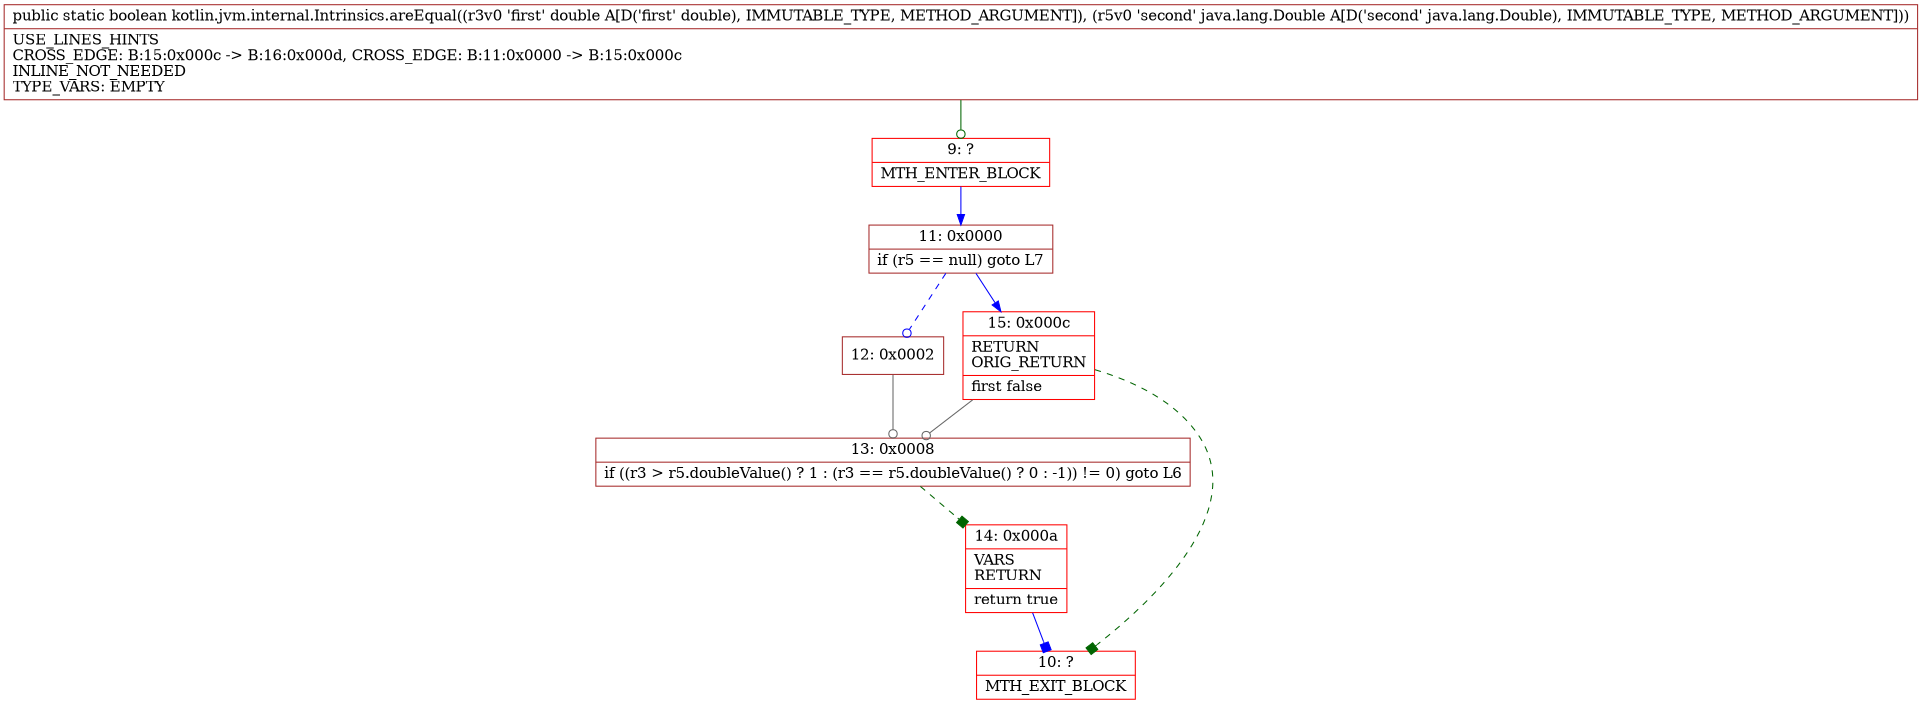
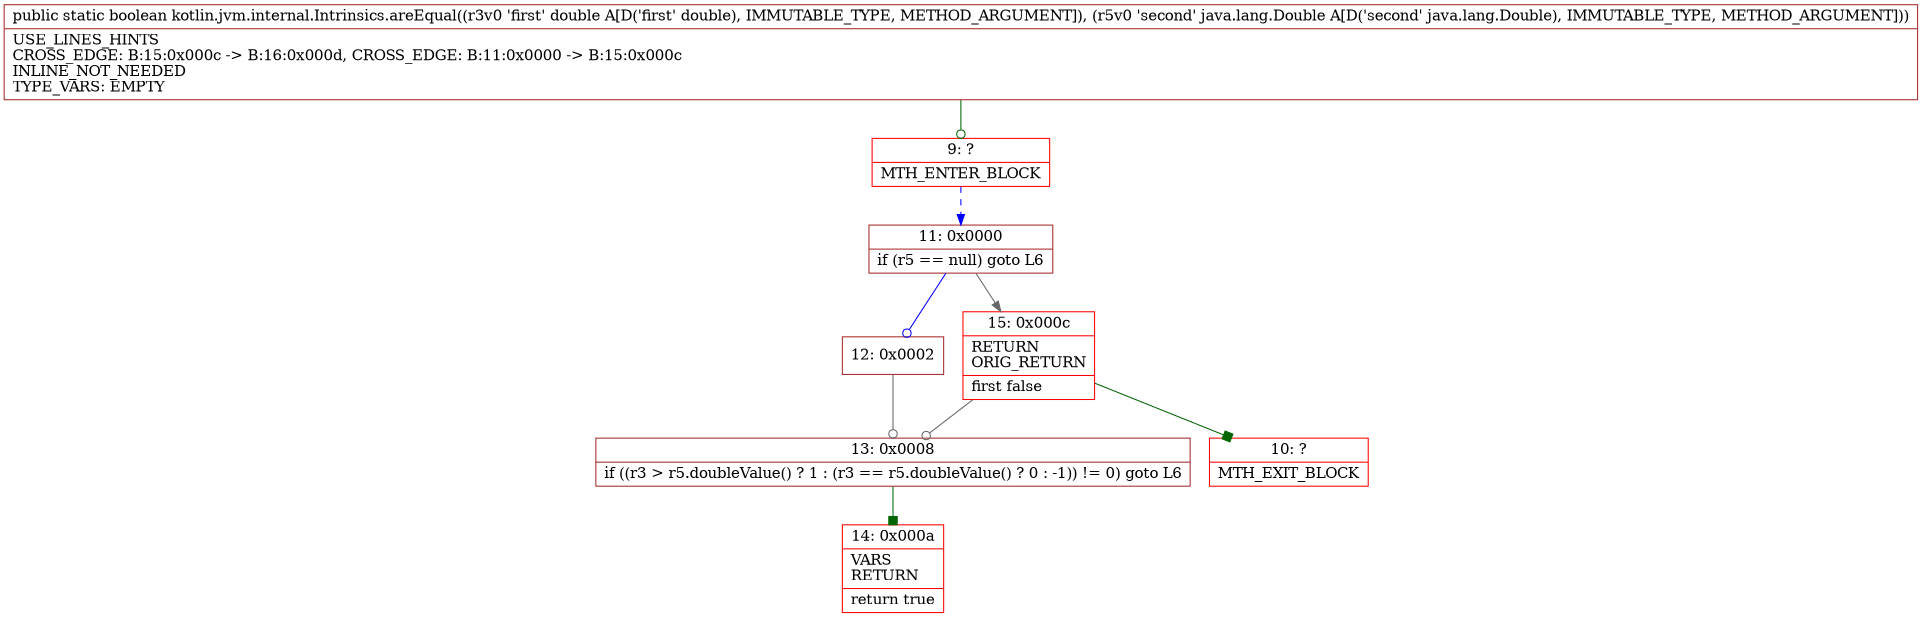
(961, 200) -> (961, 200)
(961, 261) -> (961, 261)
(986, 288) -> (986, 288)
(928, 301) -> (928, 301)
(1211, 497) -> (1158, 409)
(939, 502) -> (893, 500)
(1038, 627) -> none
